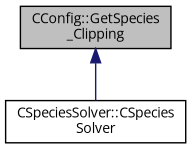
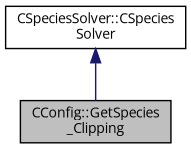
(96, 82) -> (96, 82)
